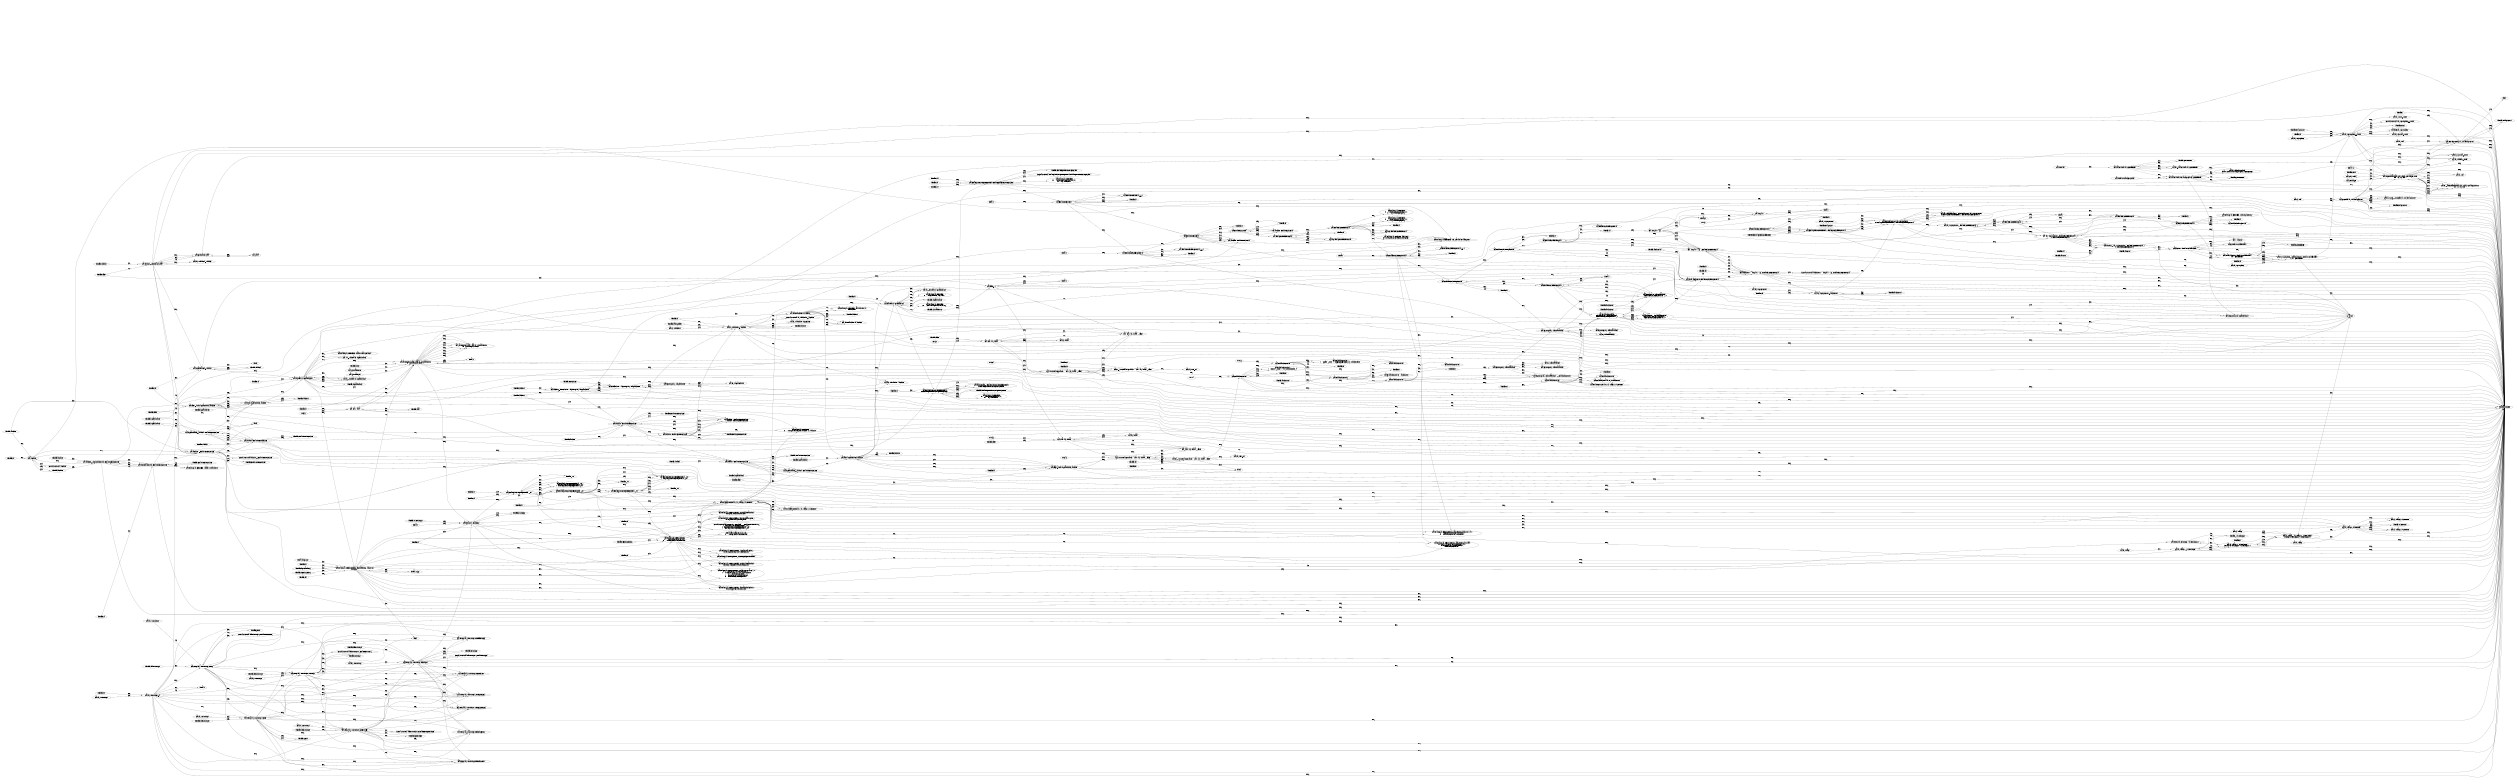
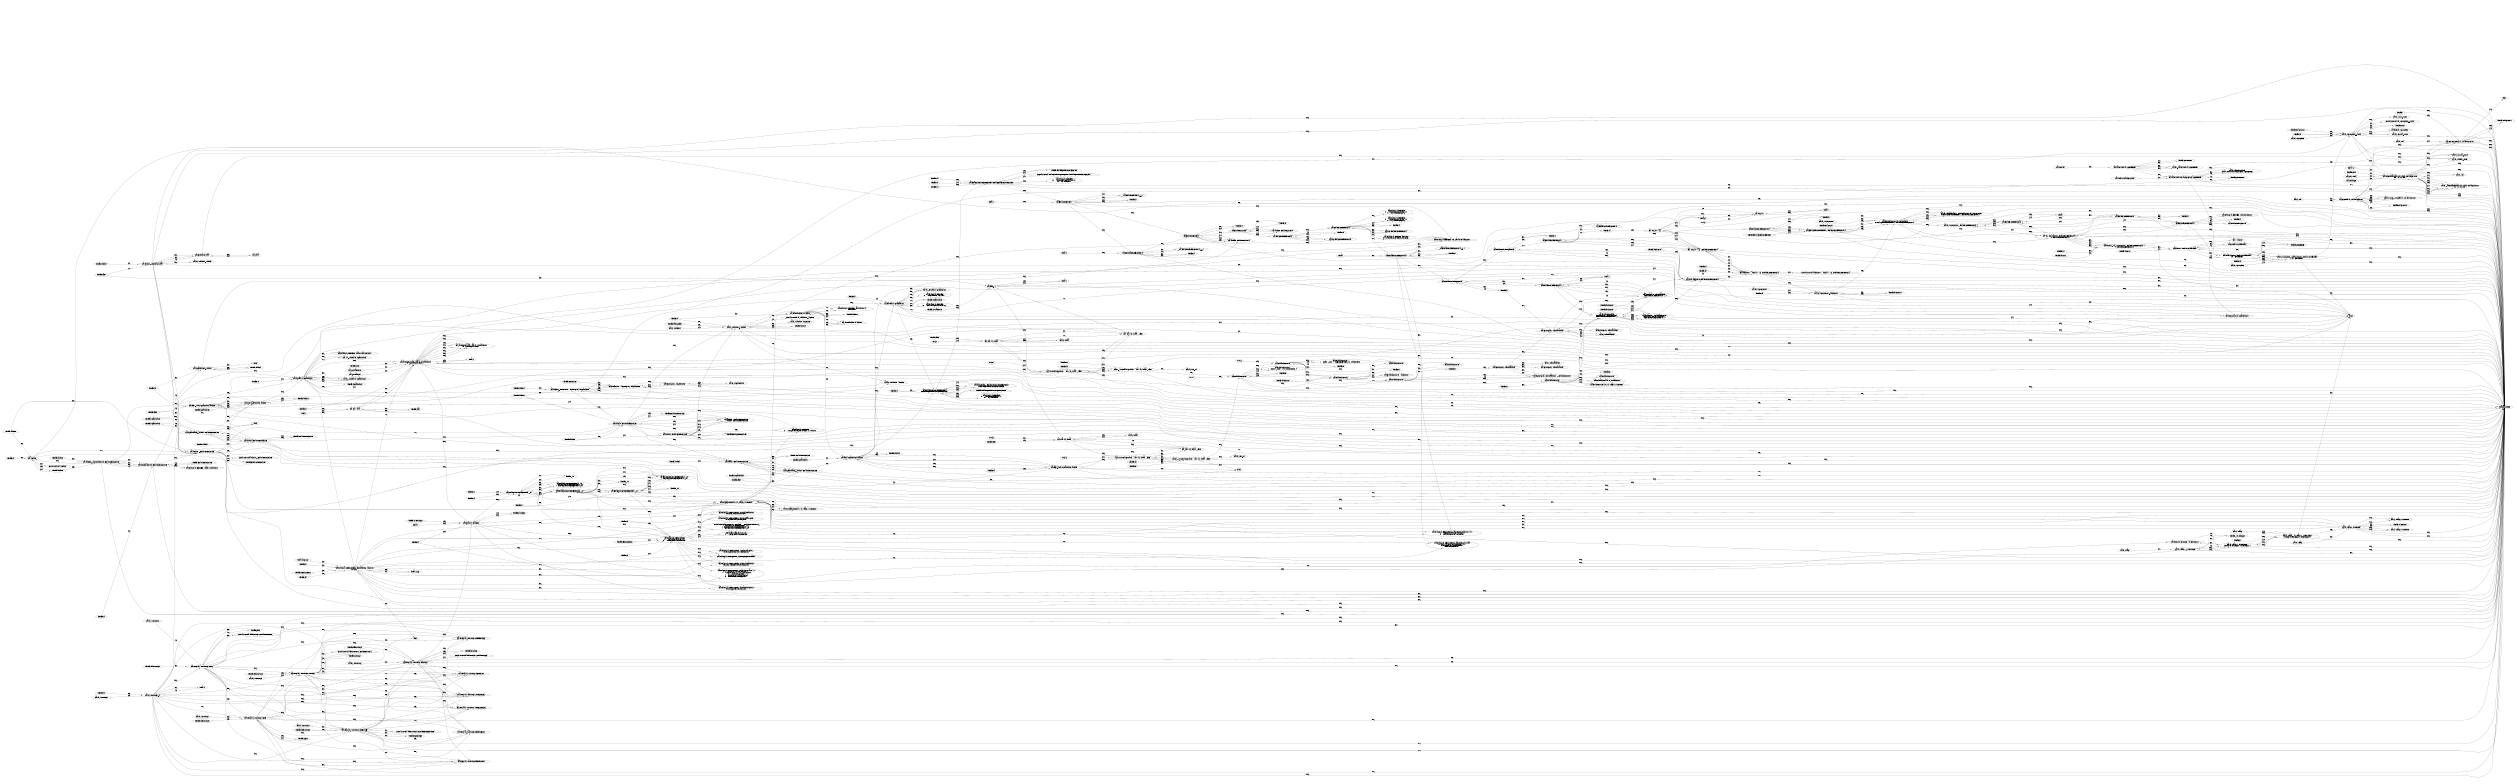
(177, 316) -> (171, 367)
(641, 431) -> none
(303, 569) -> none
none -> (327, 630)
